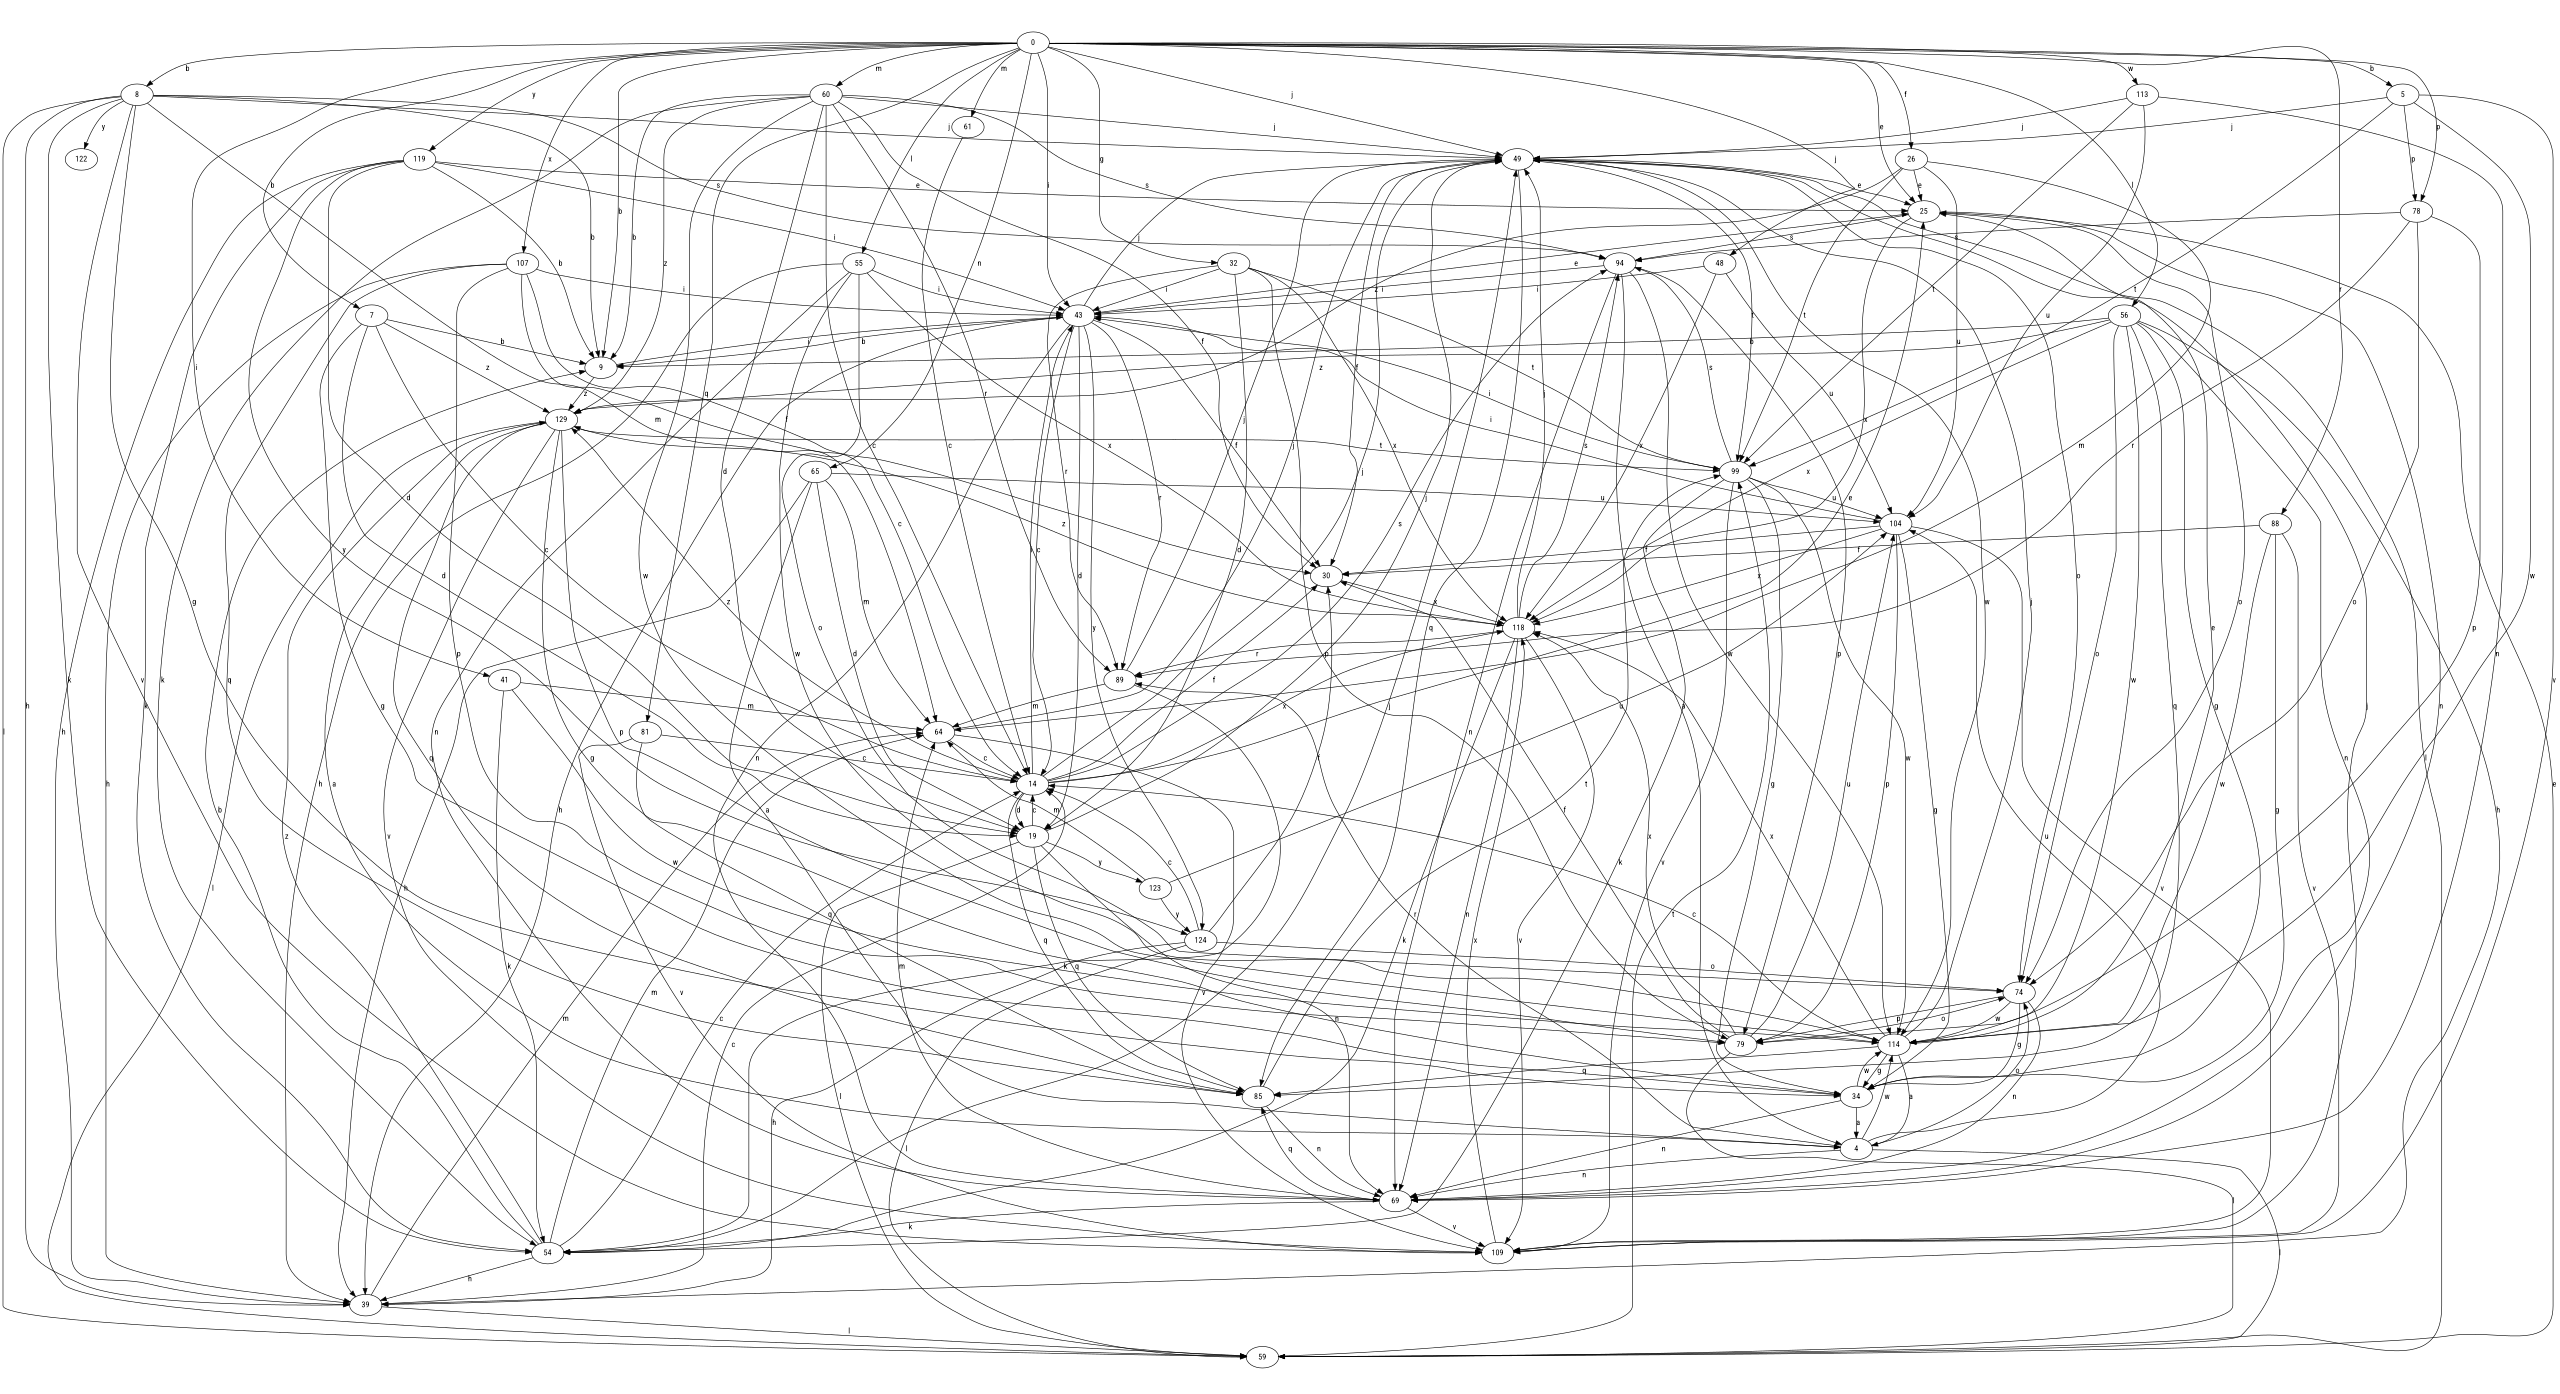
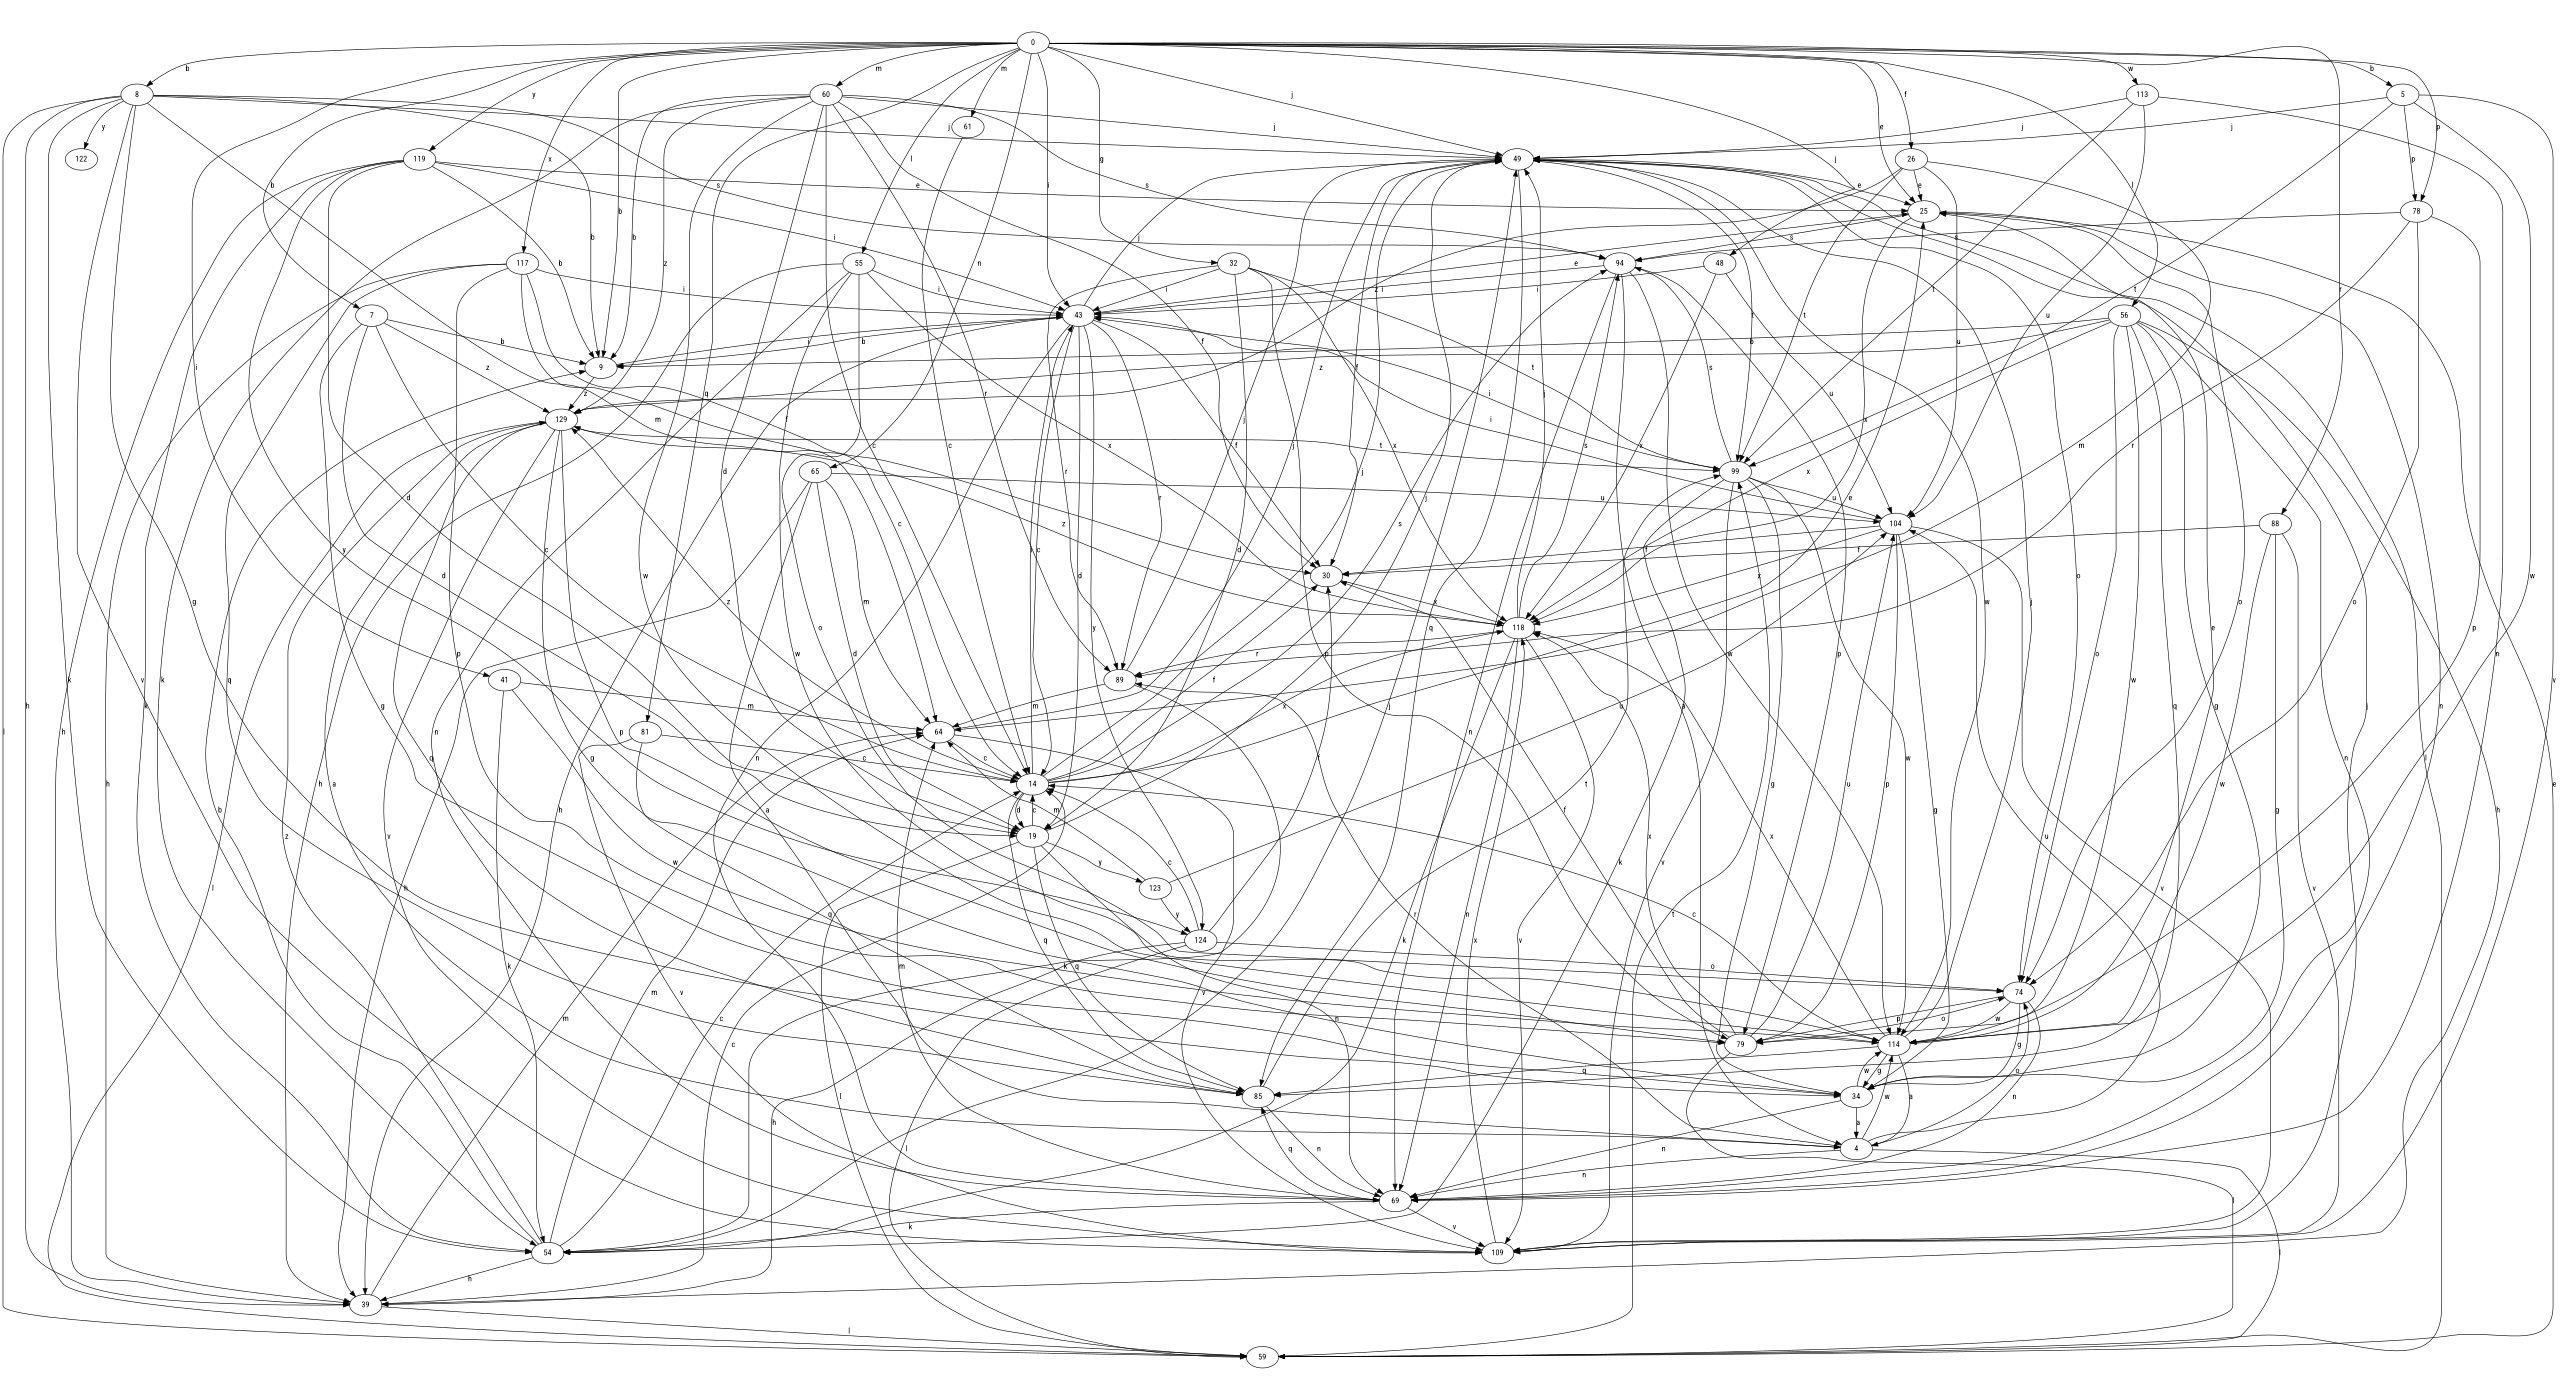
(523, 264) -> (523, 264)
